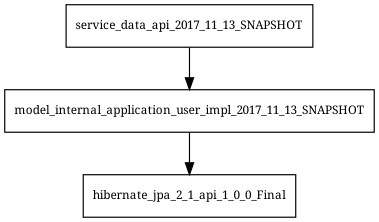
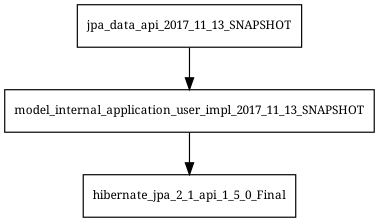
(189, 26) -> (189, 26)
(189, 196) -> (189, 196)
